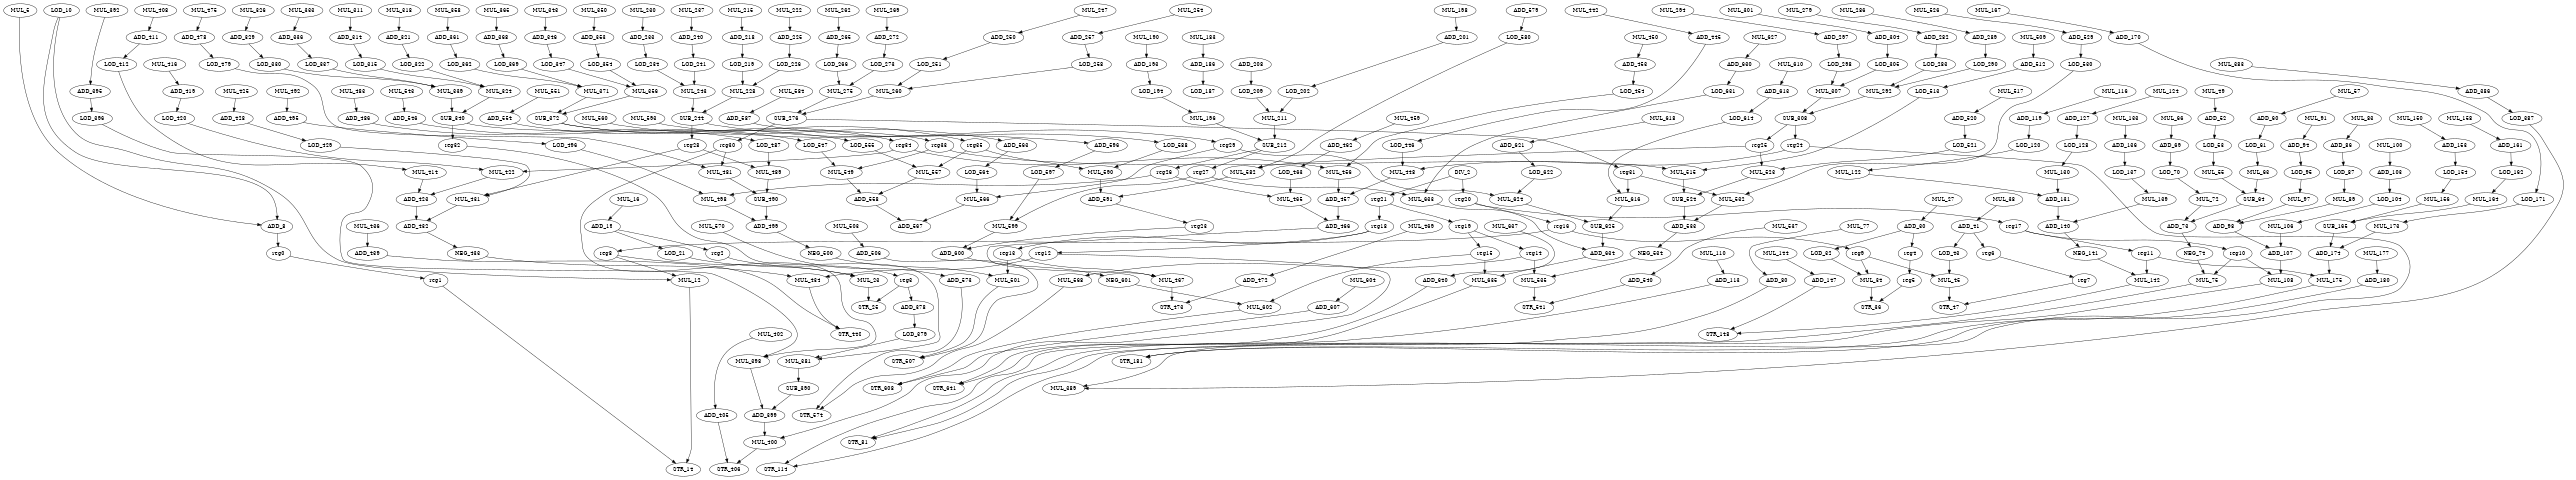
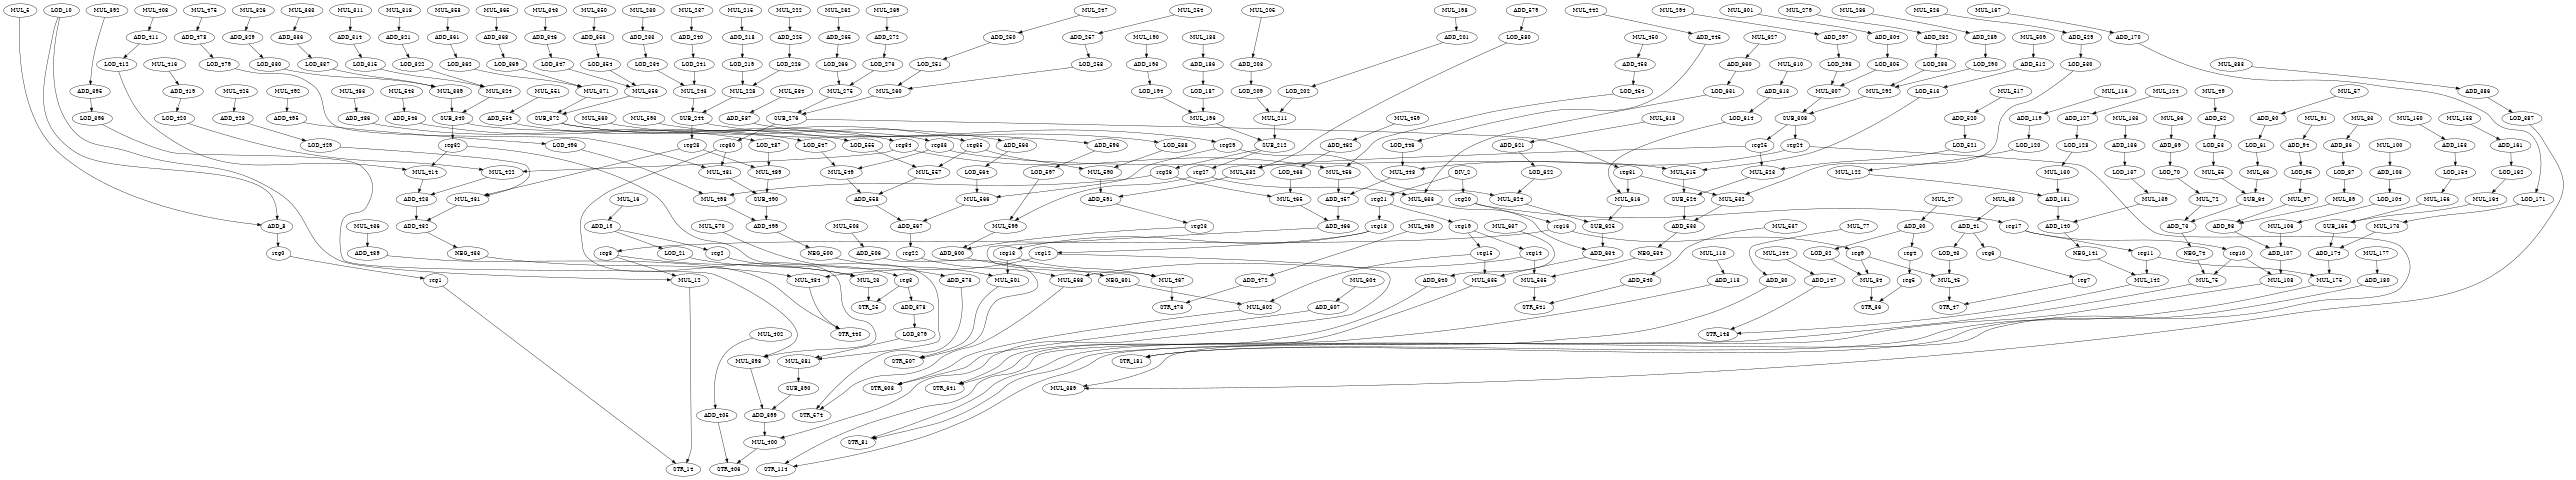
none -> (1263, 10)
none -> (1203, 103)
none -> (441, 158)
none -> (911, 254)
